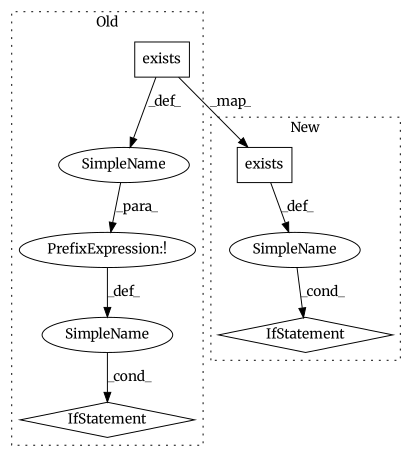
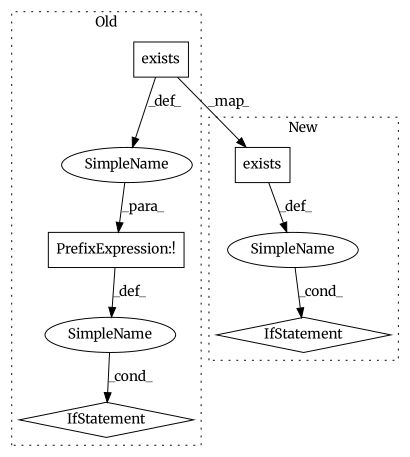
(107, 250) -> (116, 250)
